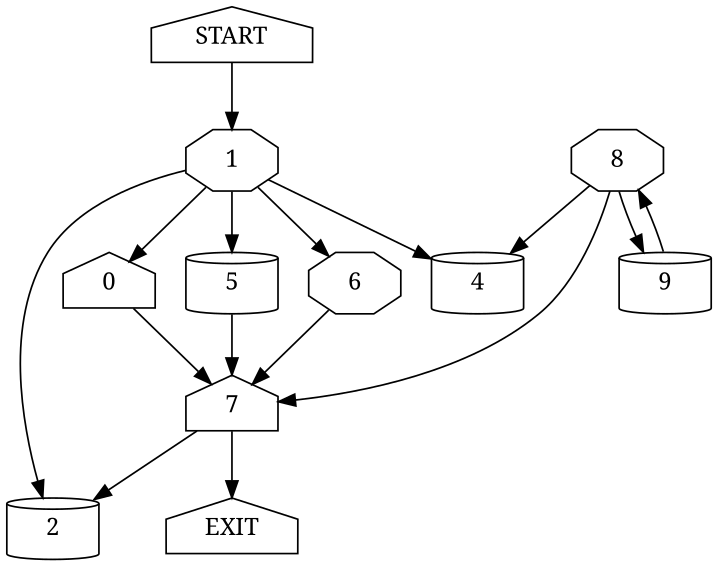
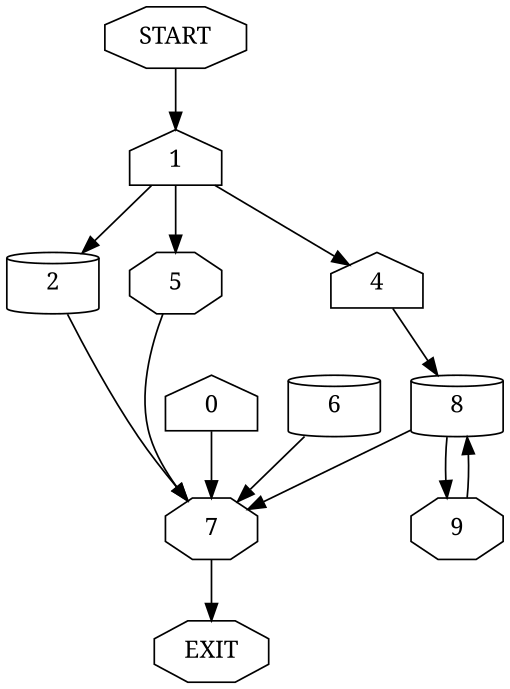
(232, 38) -> (176, 38)
(232, 160) -> (176, 160)
(617, 160) -> (457, 406)
(557, 214) -> (410, 335)
(287, 216) -> none
(174, 219) -> none
(232, 283) -> (176, 283)
(355, 283) -> (334, 406)
(478, 283) -> (377, 283)
(665, 283) -> (457, 529)
(232, 406) -> (211, 529)
(153, 460) -> (117, 404)
(232, 529) -> (211, 652)
